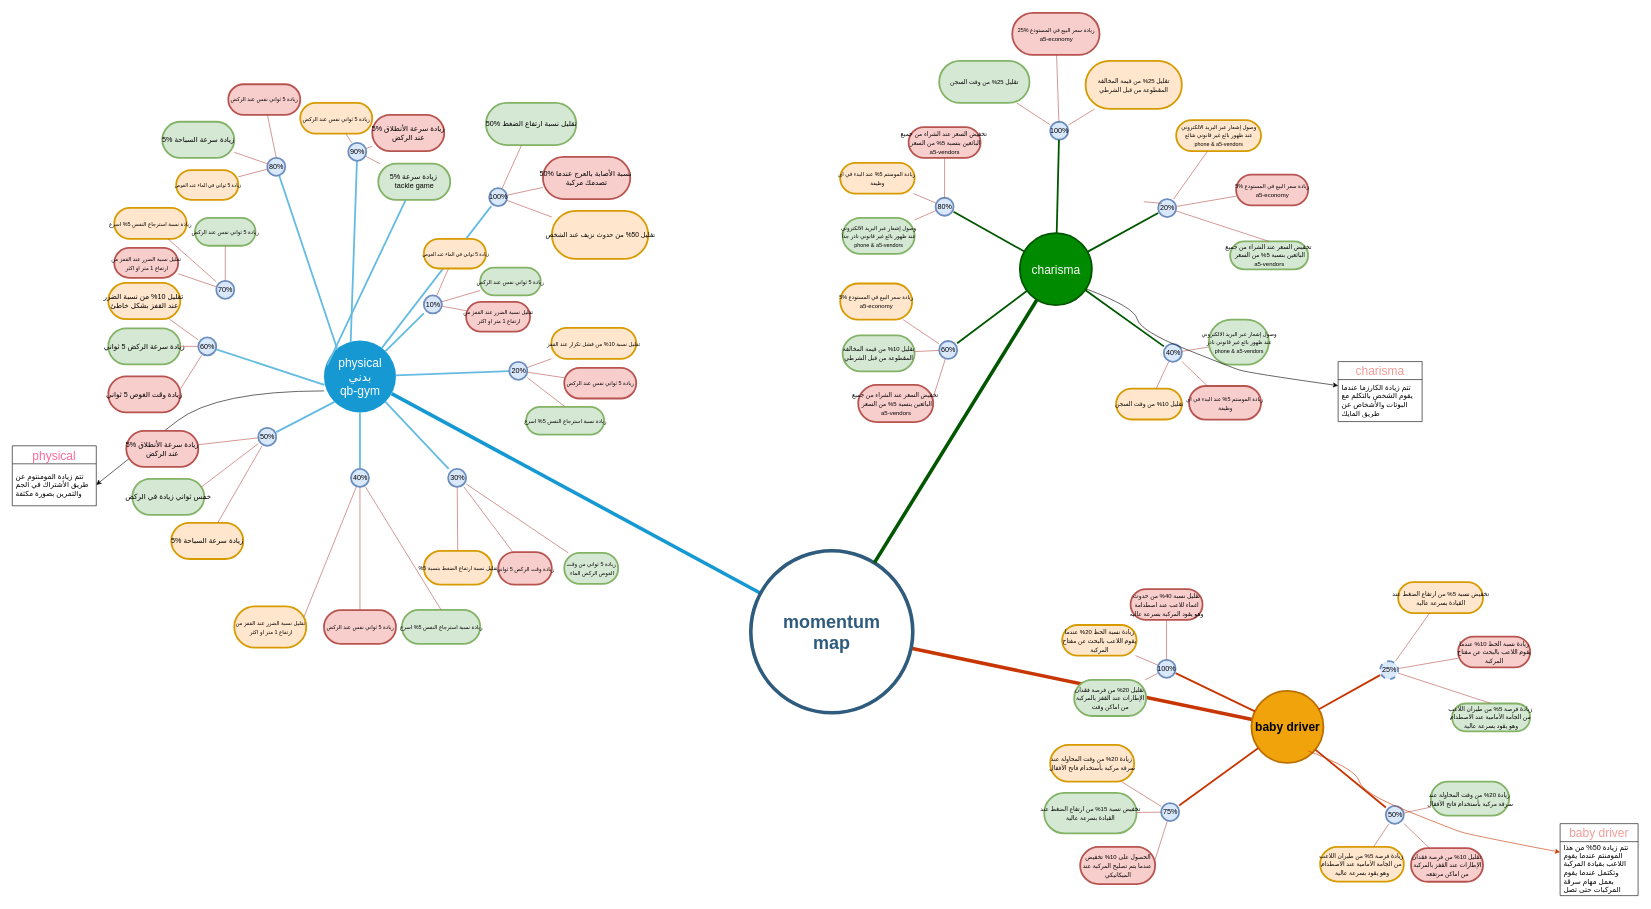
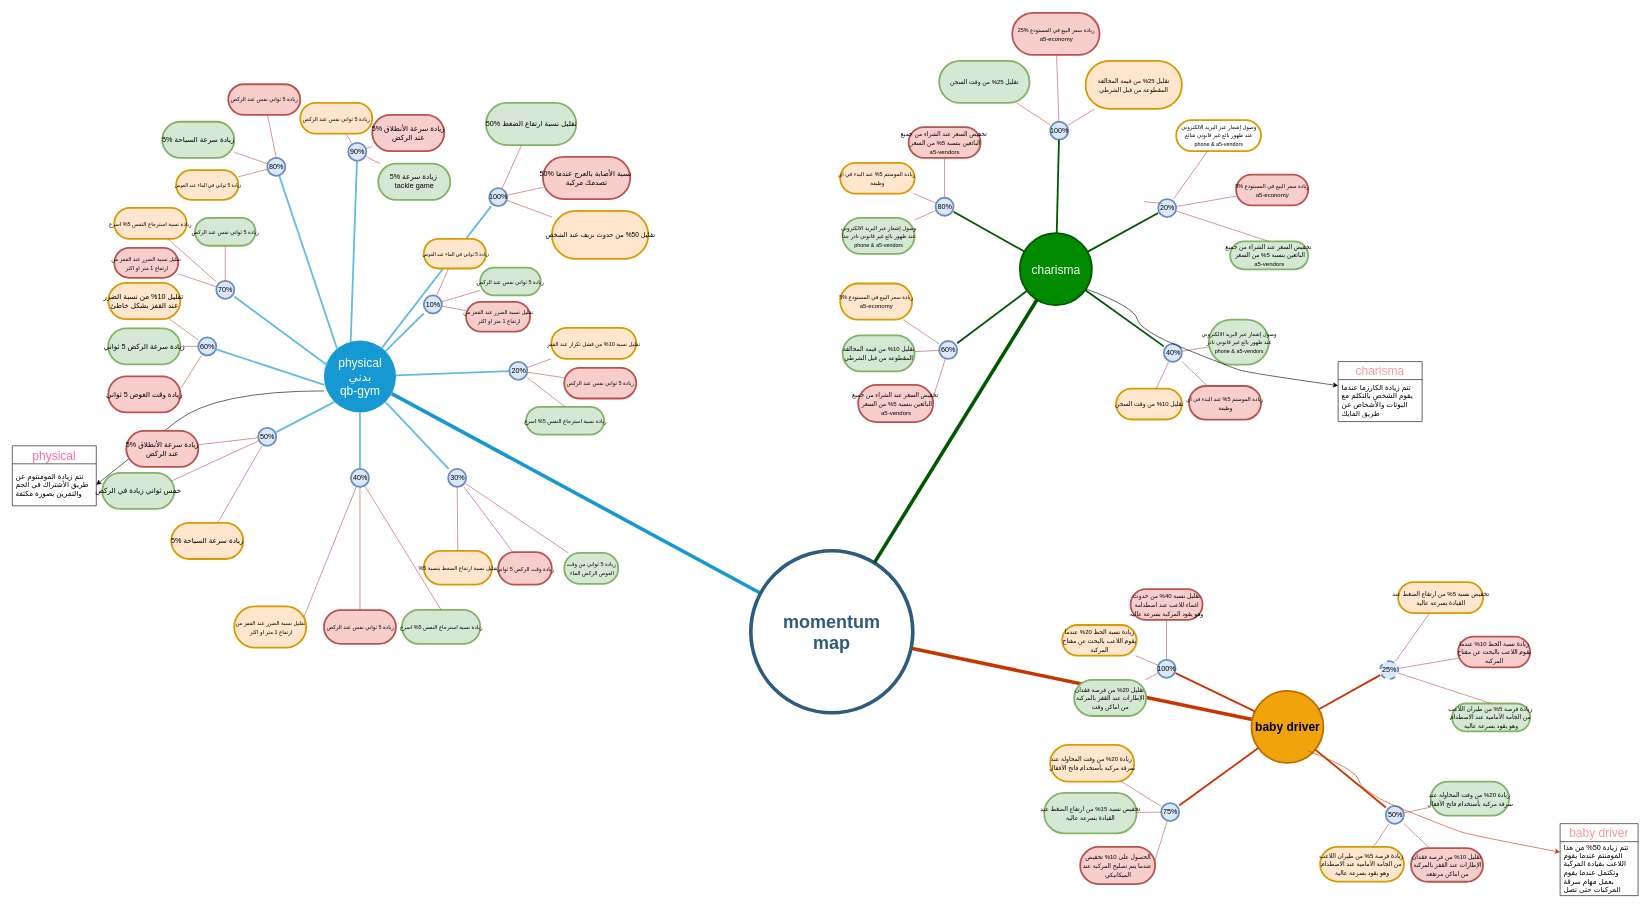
(1219, 136) -> (1219, 136)
(379, 256) -> (281, 331)
(168, 497) -> (138, 491)
